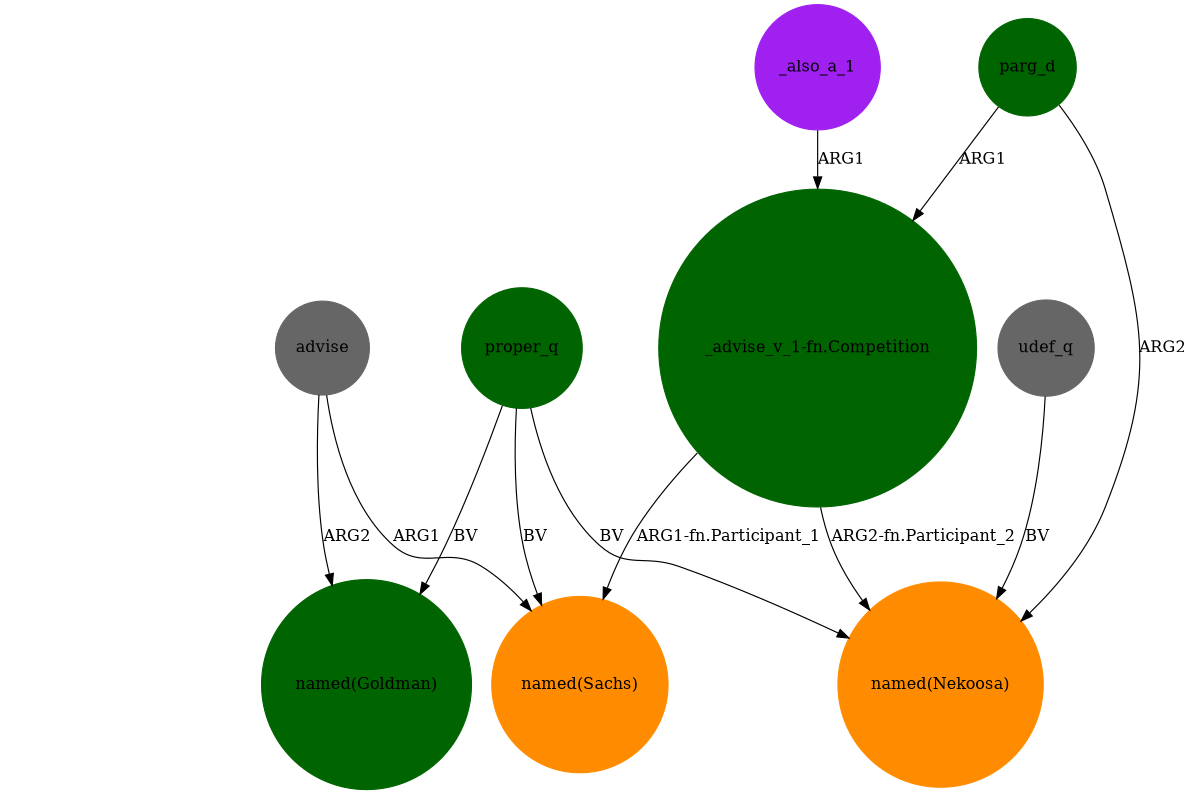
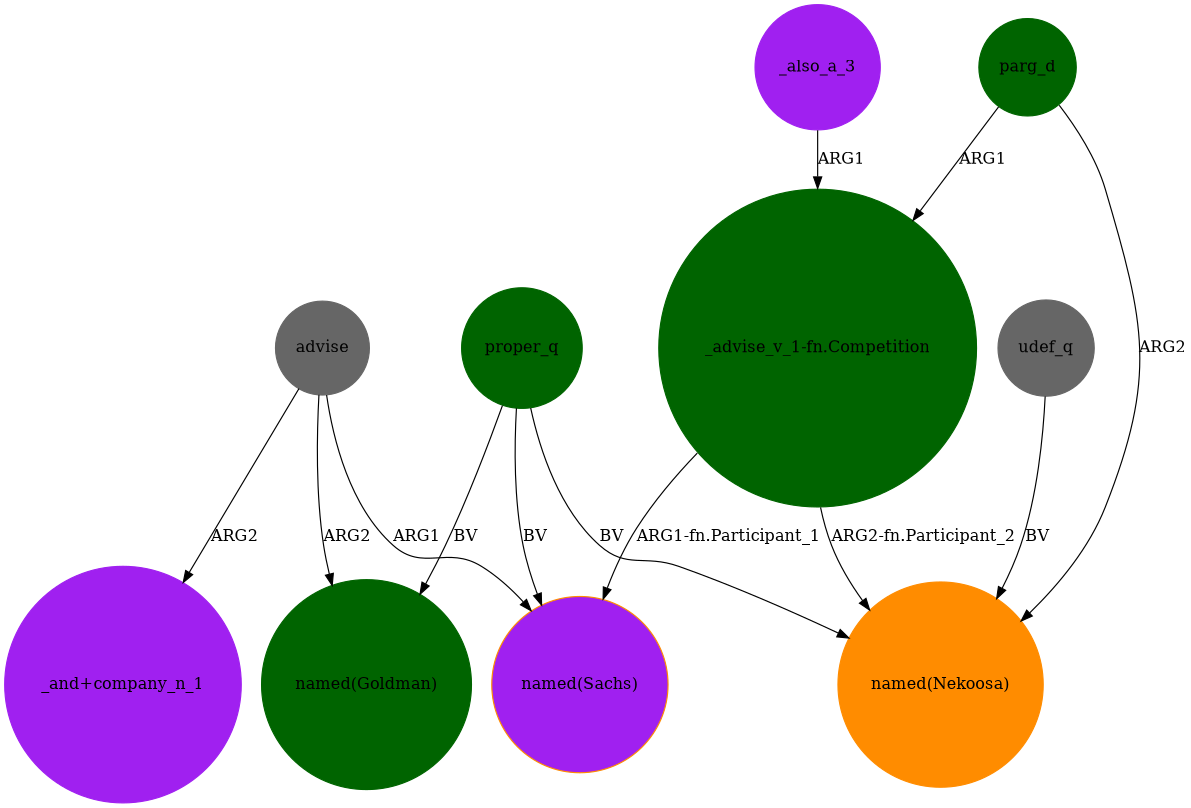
(818, 67) -> (818, 67)
none -> (123, 685)
(580, 685) -> (580, 685)
